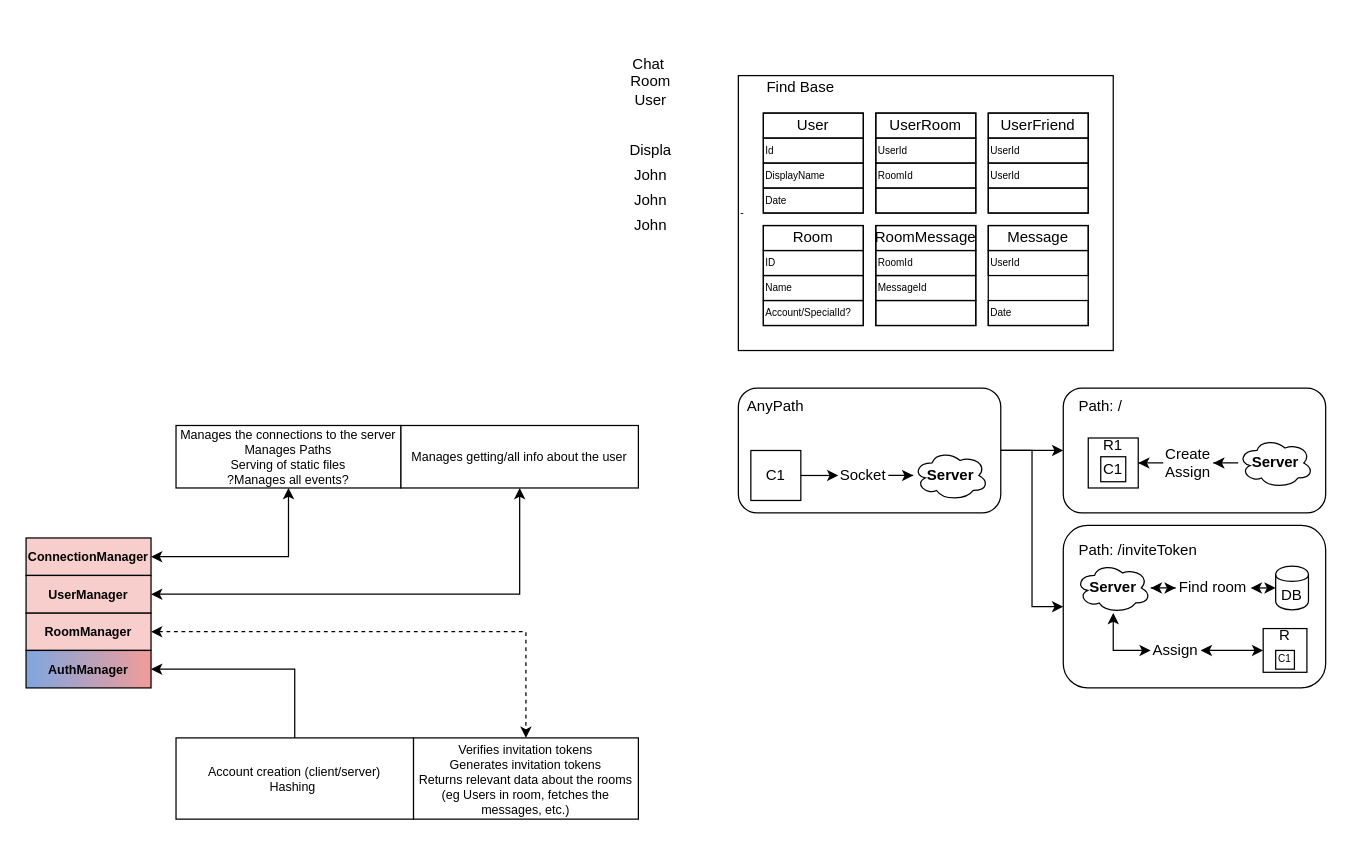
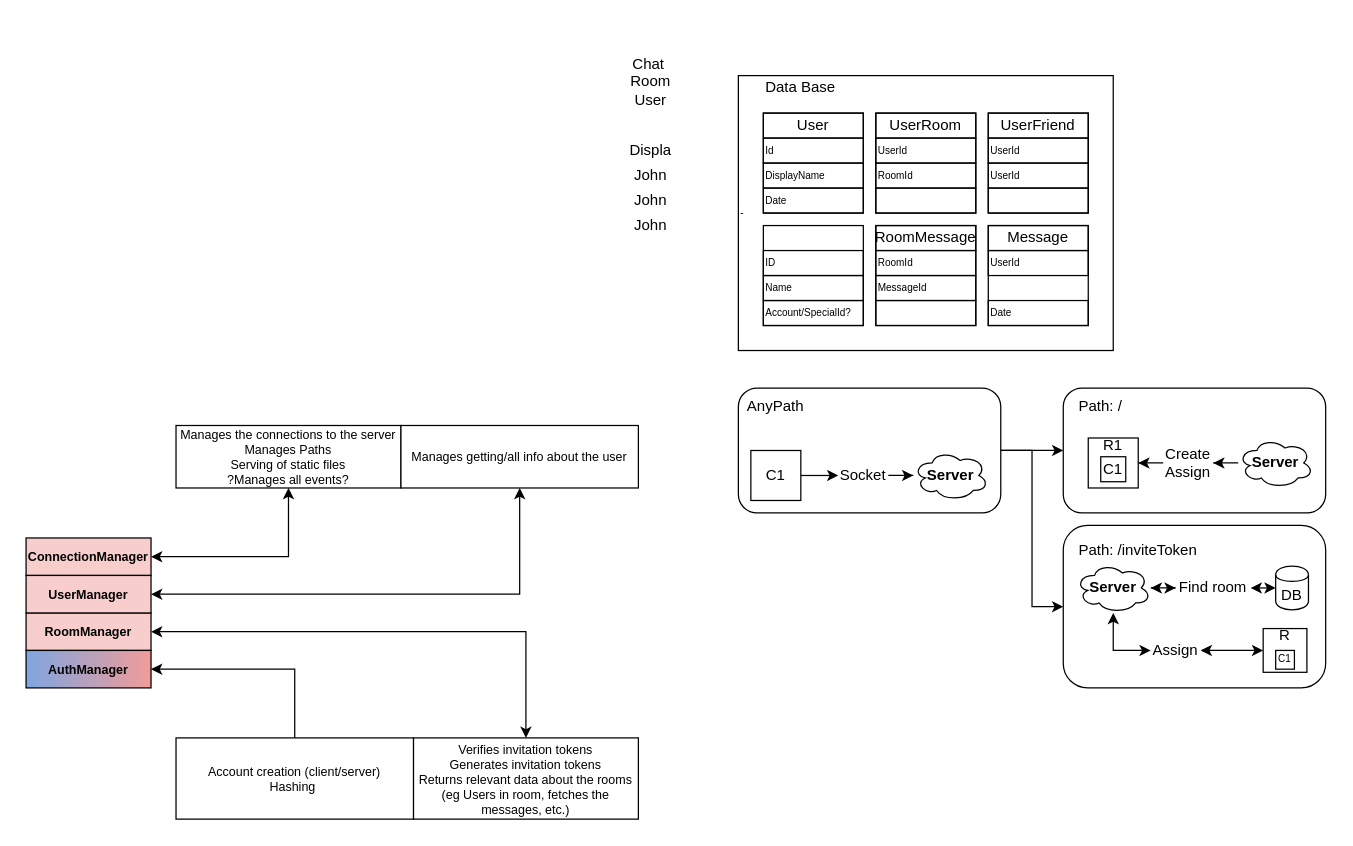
(801, 88) -> (801, 88)
(813, 238) -> none
(392, 632) -> (392, 632)
